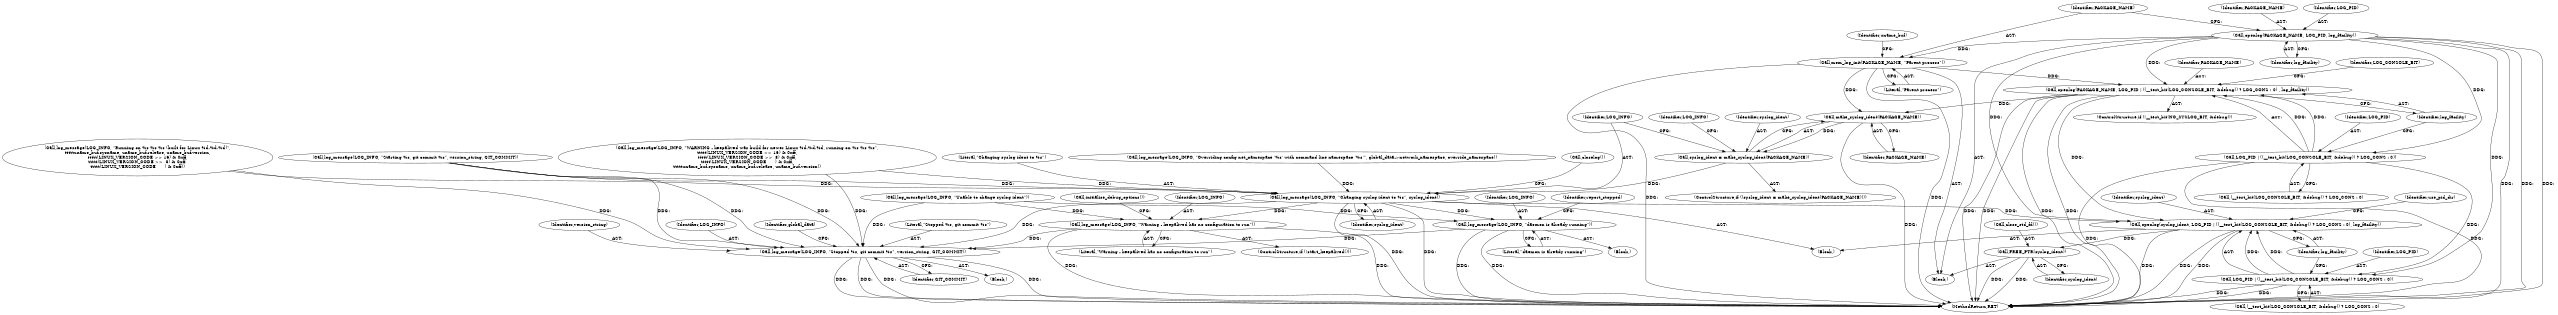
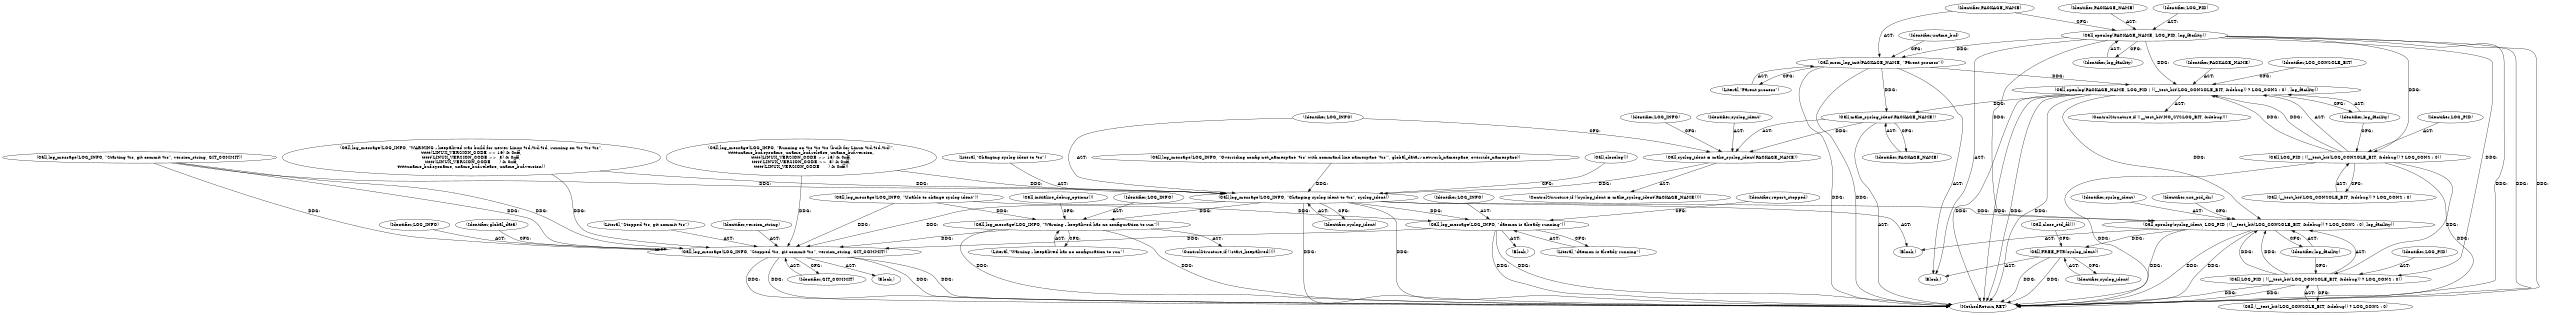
(1782, 129) -> none
(1912, 225) -> (1884, 225)
(2031, 239) -> (2066, 239)
